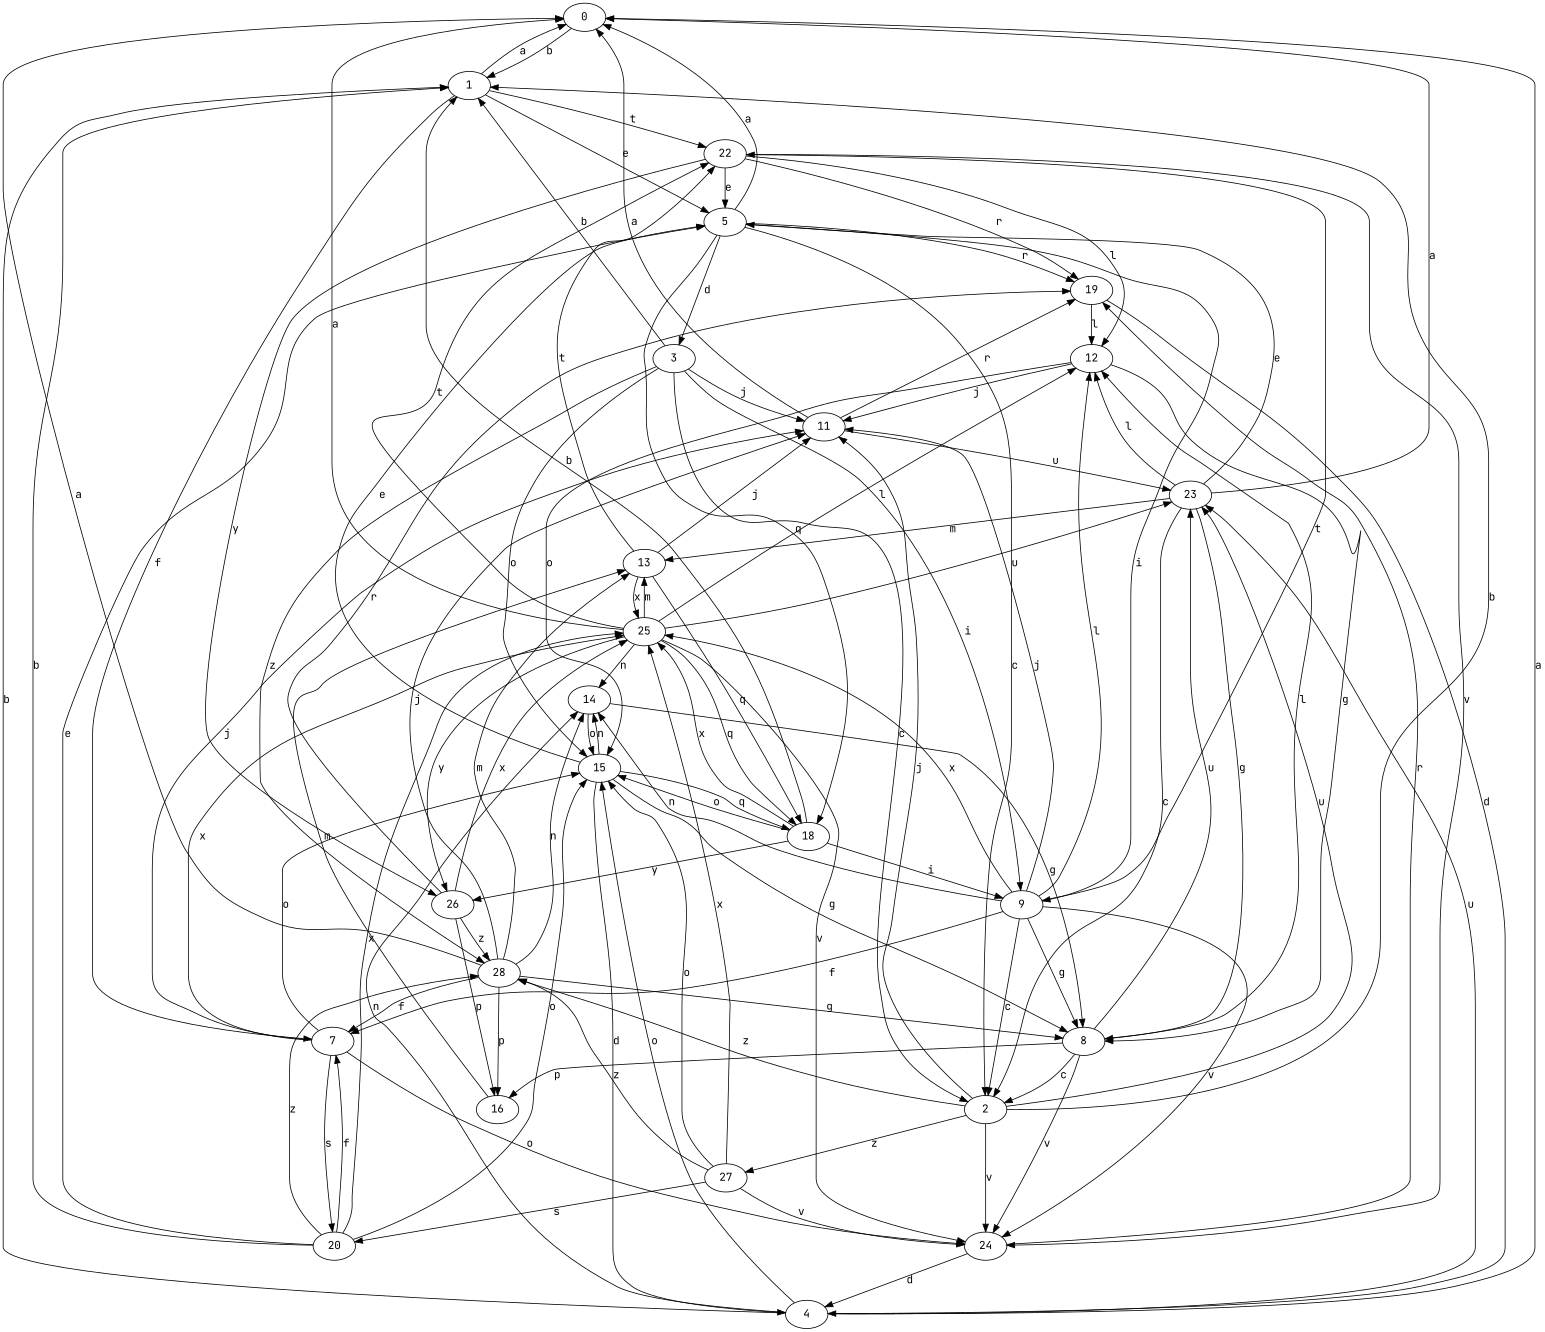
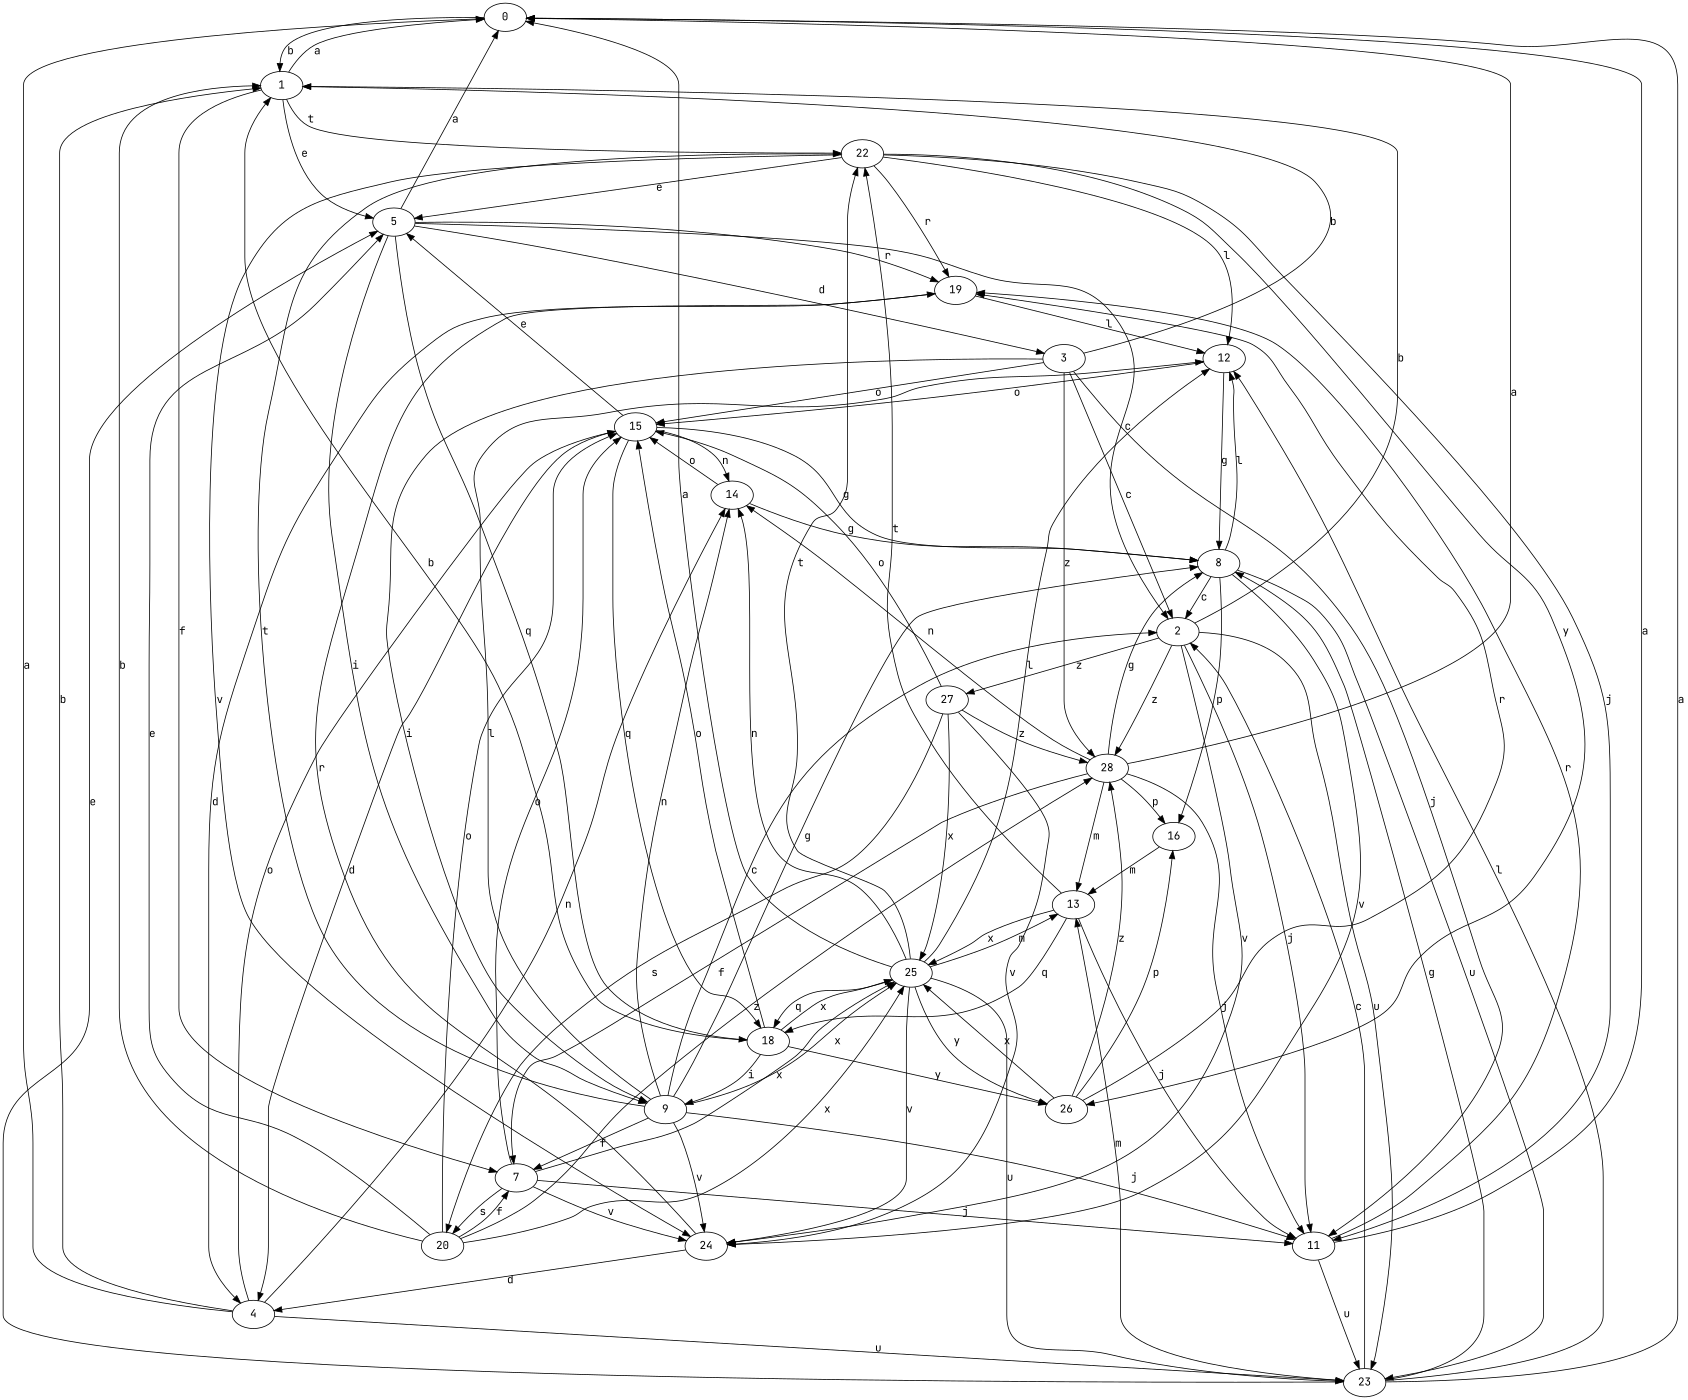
(961, 390) -> (1544, 571)
(530, 1144) -> (611, 1212)
